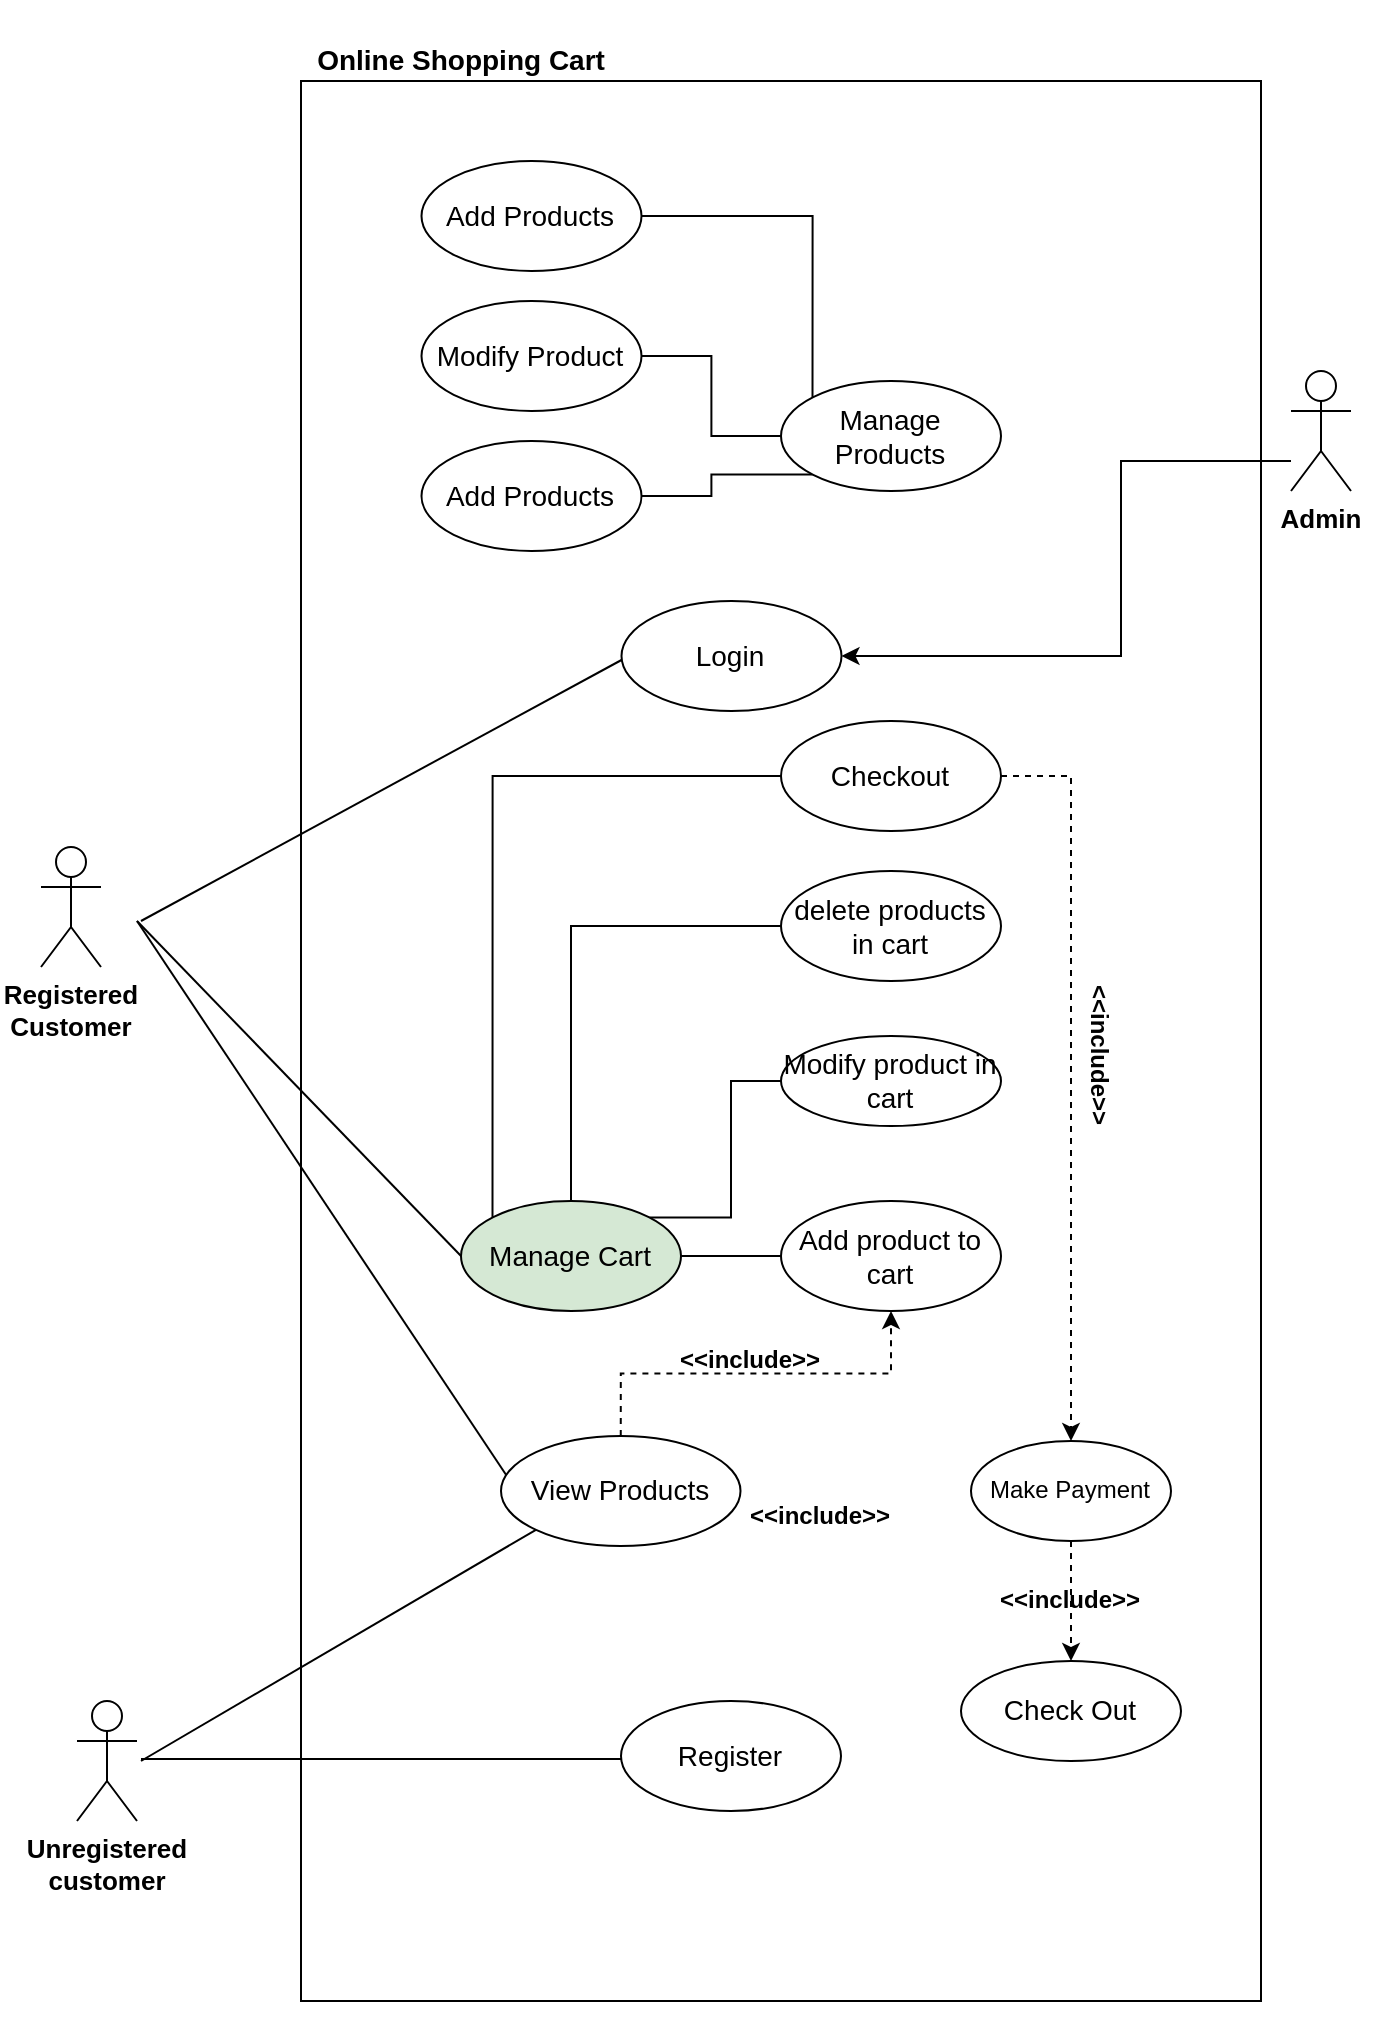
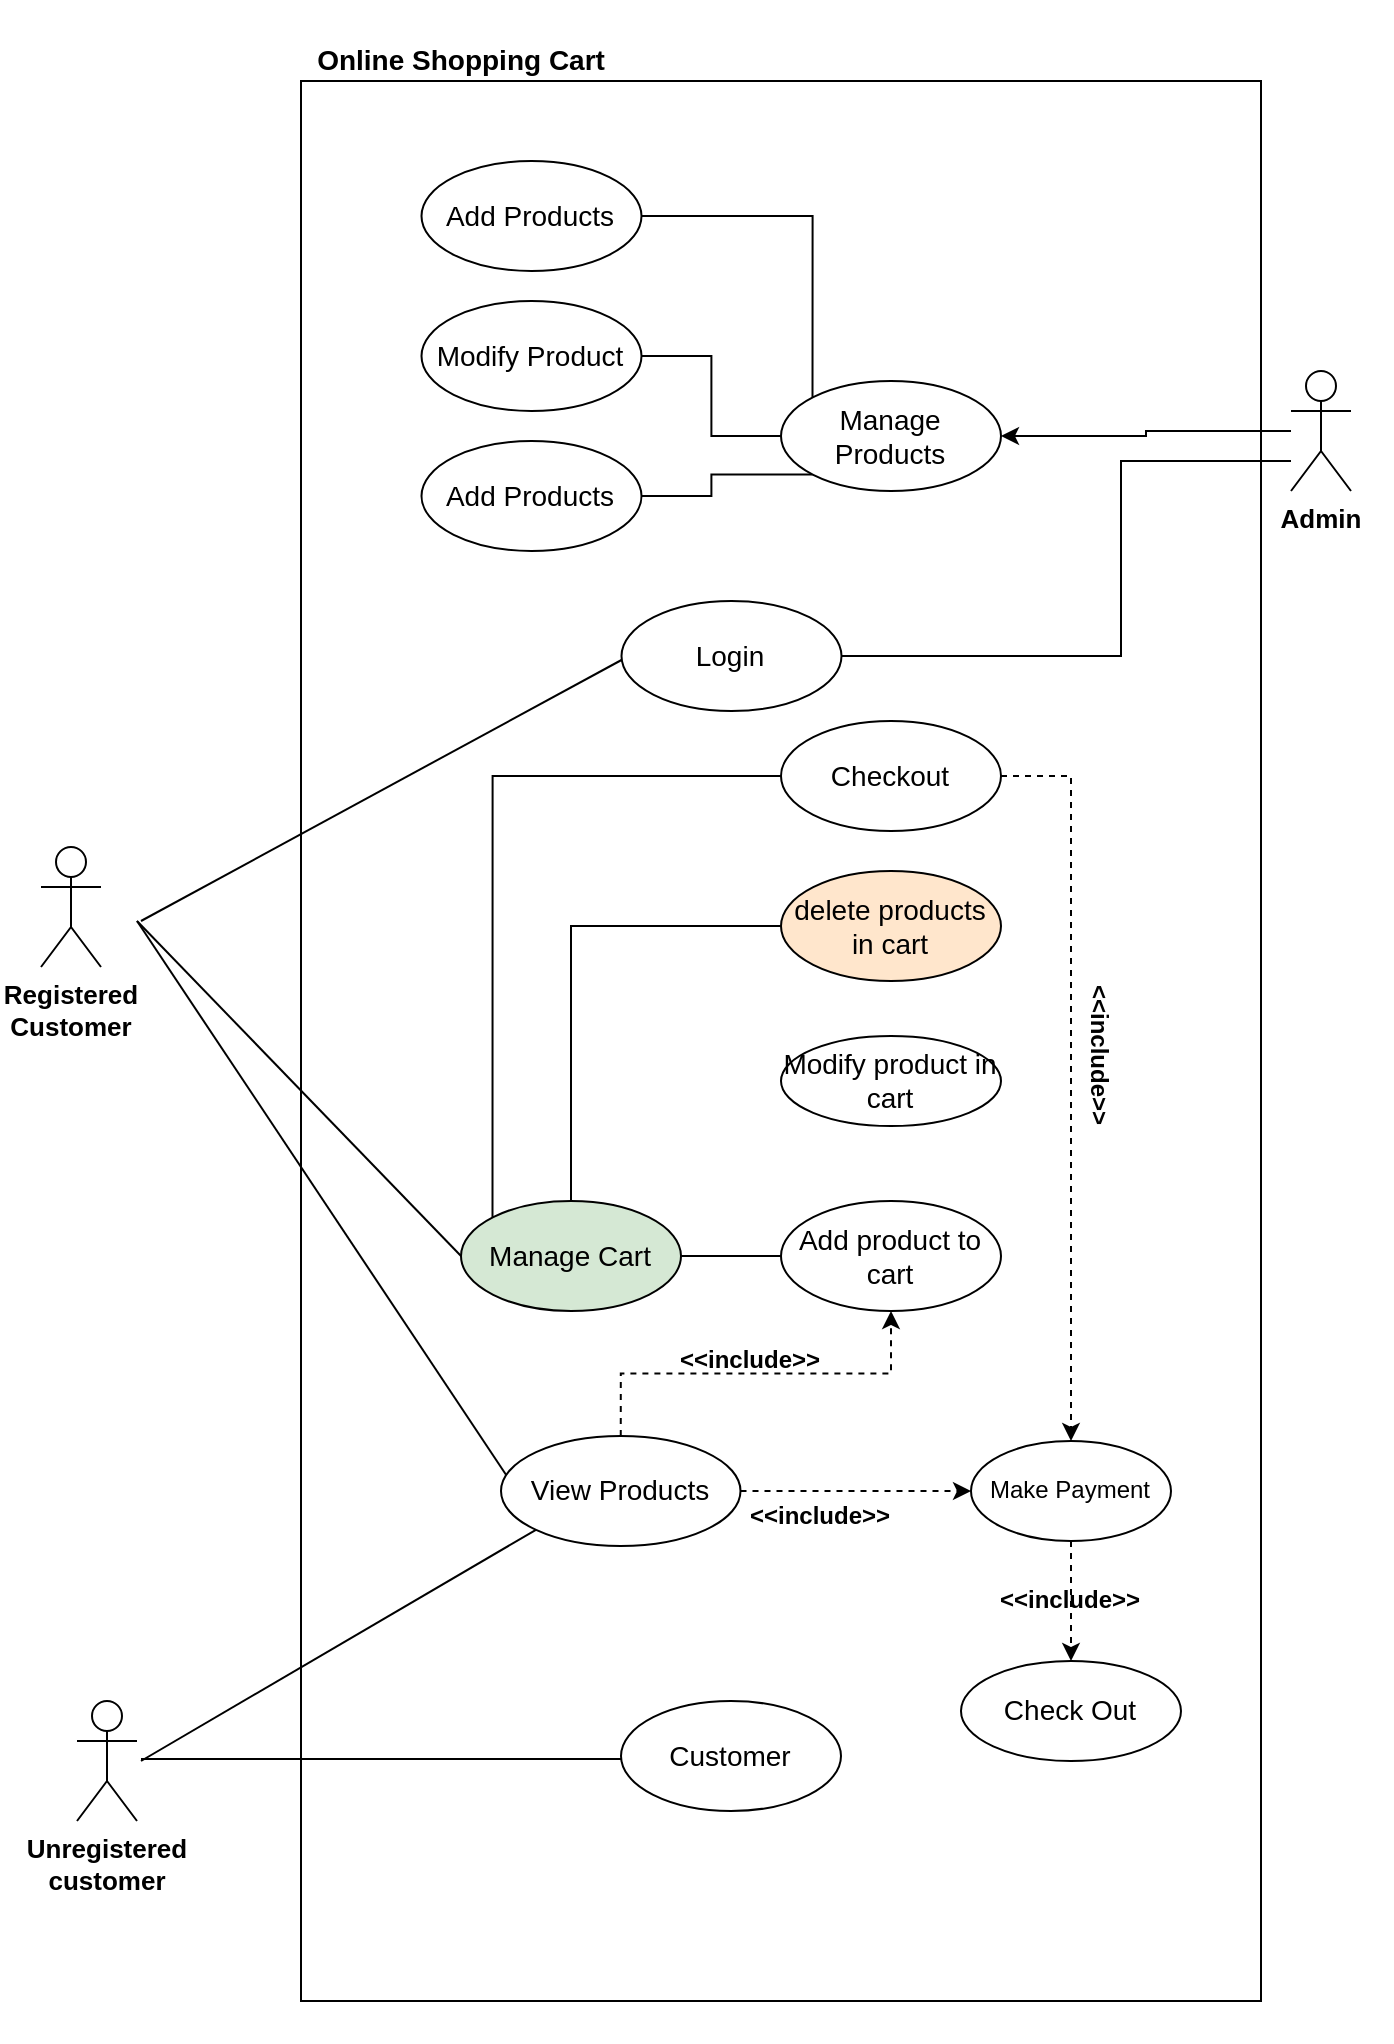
none -> (1150, 431)
(856, 656) -> (850, 656)
(891, 926) -> (891, 926)
(731, 1165) -> none
none -> (849, 1491)
(731, 1757) -> (731, 1757)
